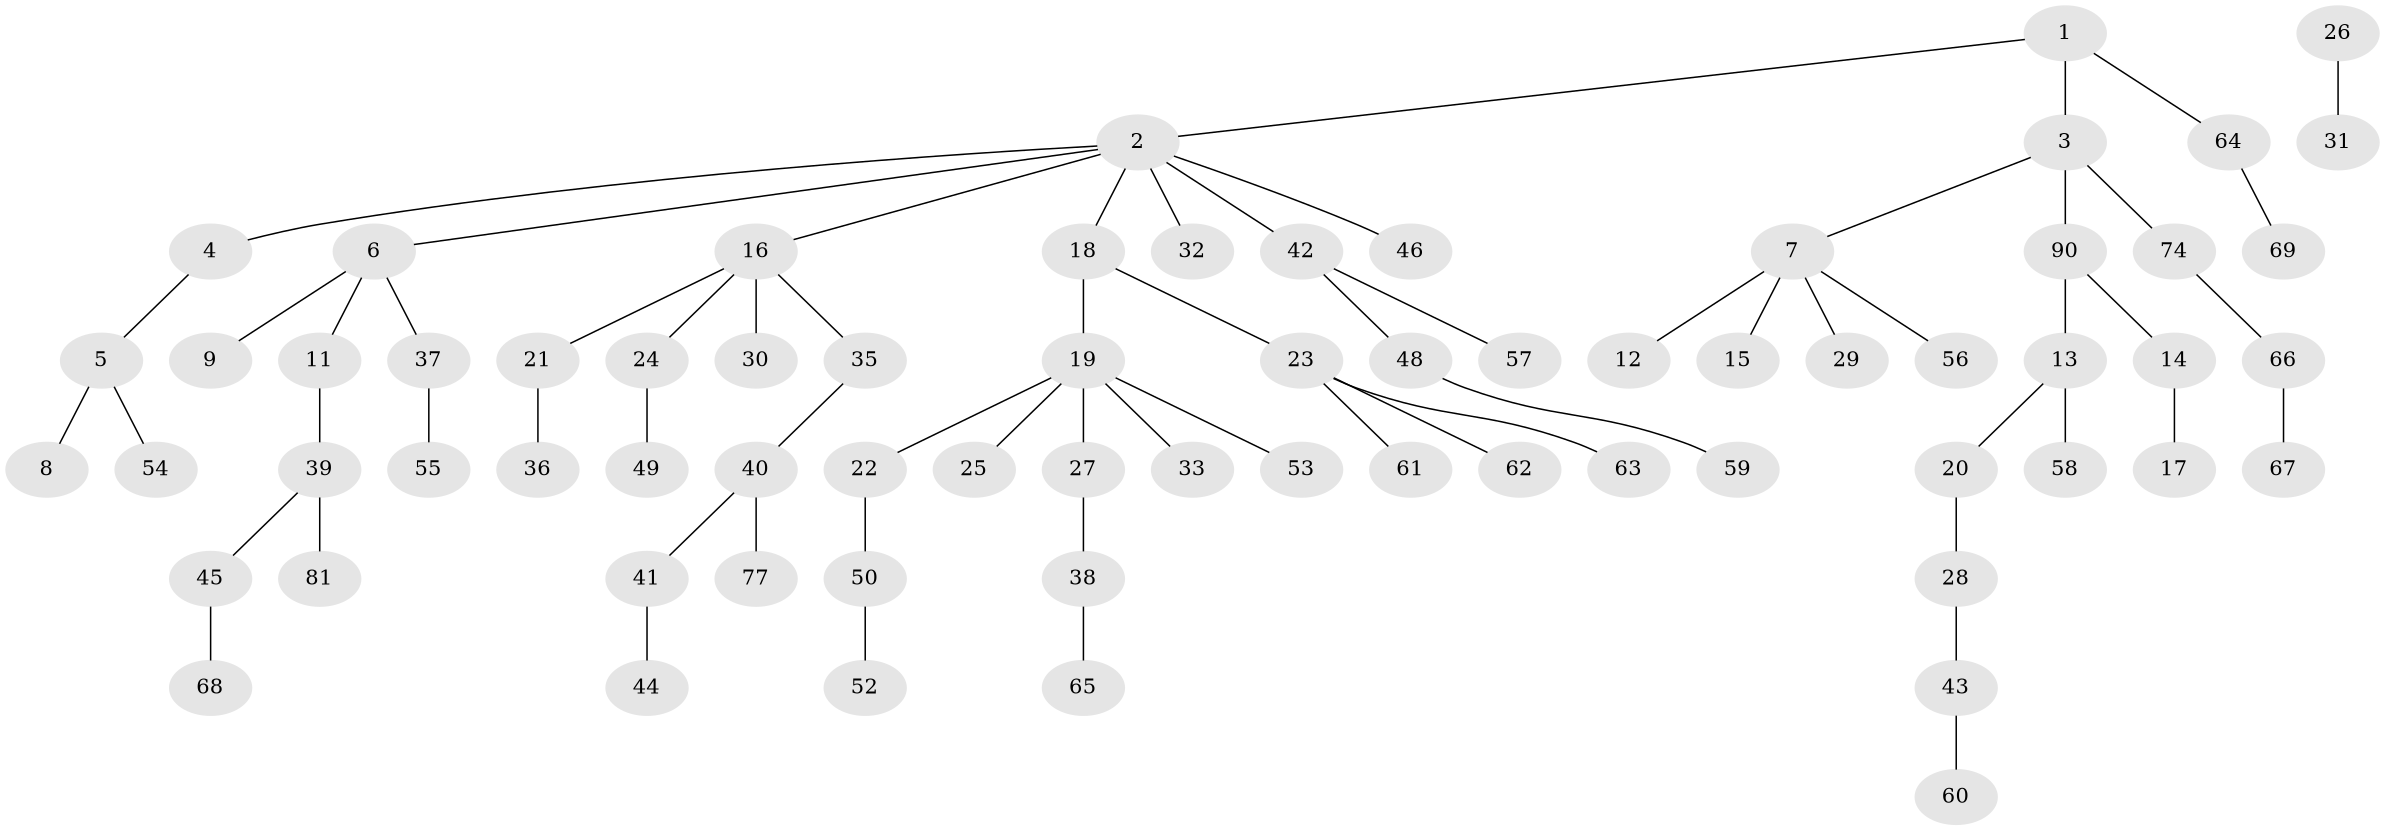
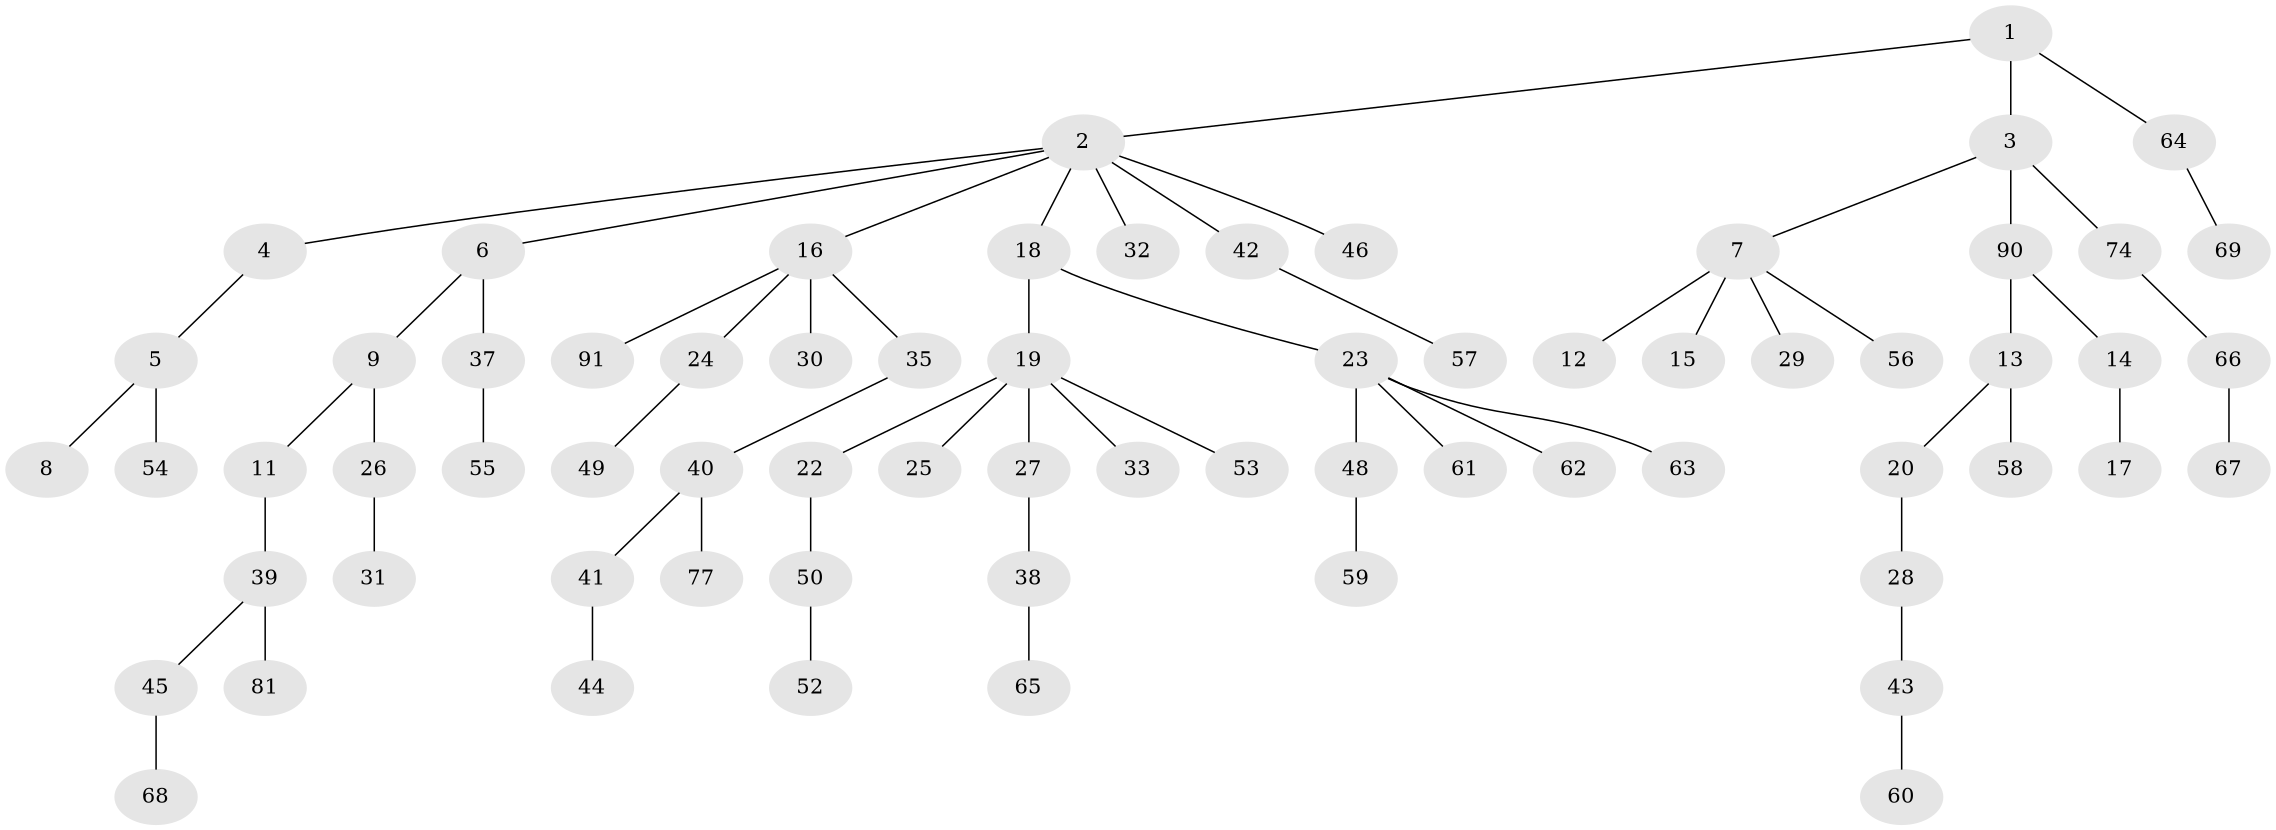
(347, 306) -> (320, 415)
(1356, 306) -> (1356, 415)
(538, 361) -> (592, 361)
none -> (374, 415)
(538, 470) -> none
